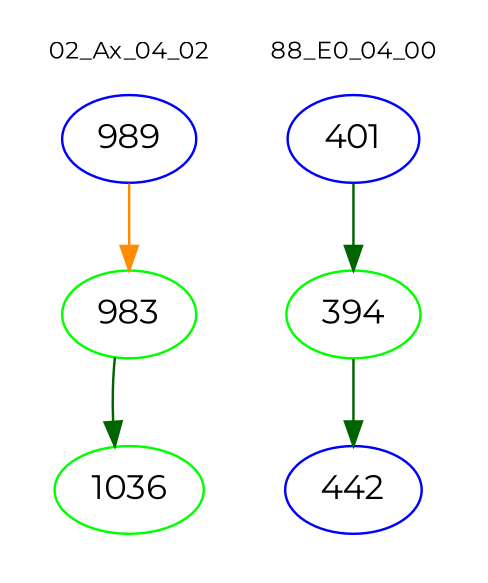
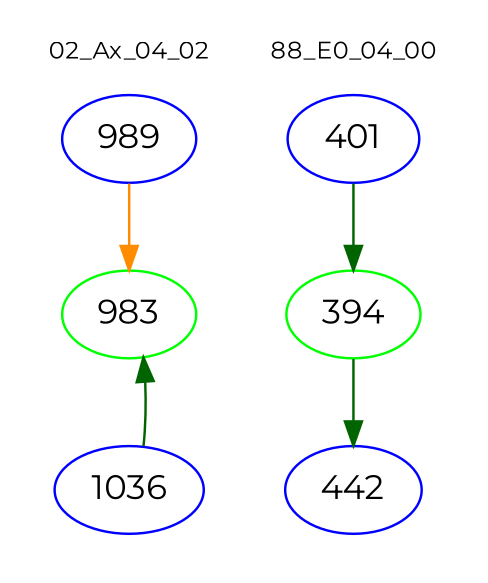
(113, 390) -> (145, 414)
(129, 490) -> (129, 490)
